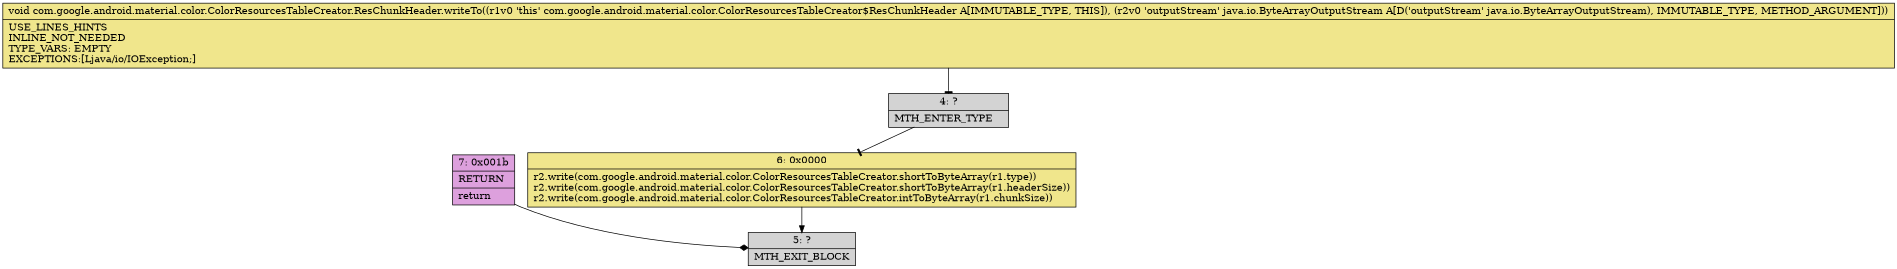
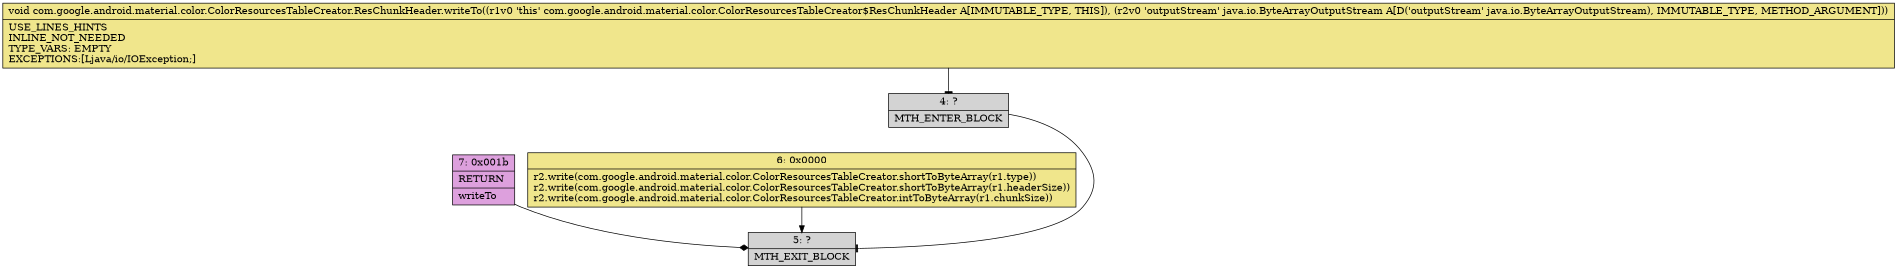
(944, 119) -> (949, 119)
(888, 139) -> (1046, 227)
(474, 196) -> (478, 196)
